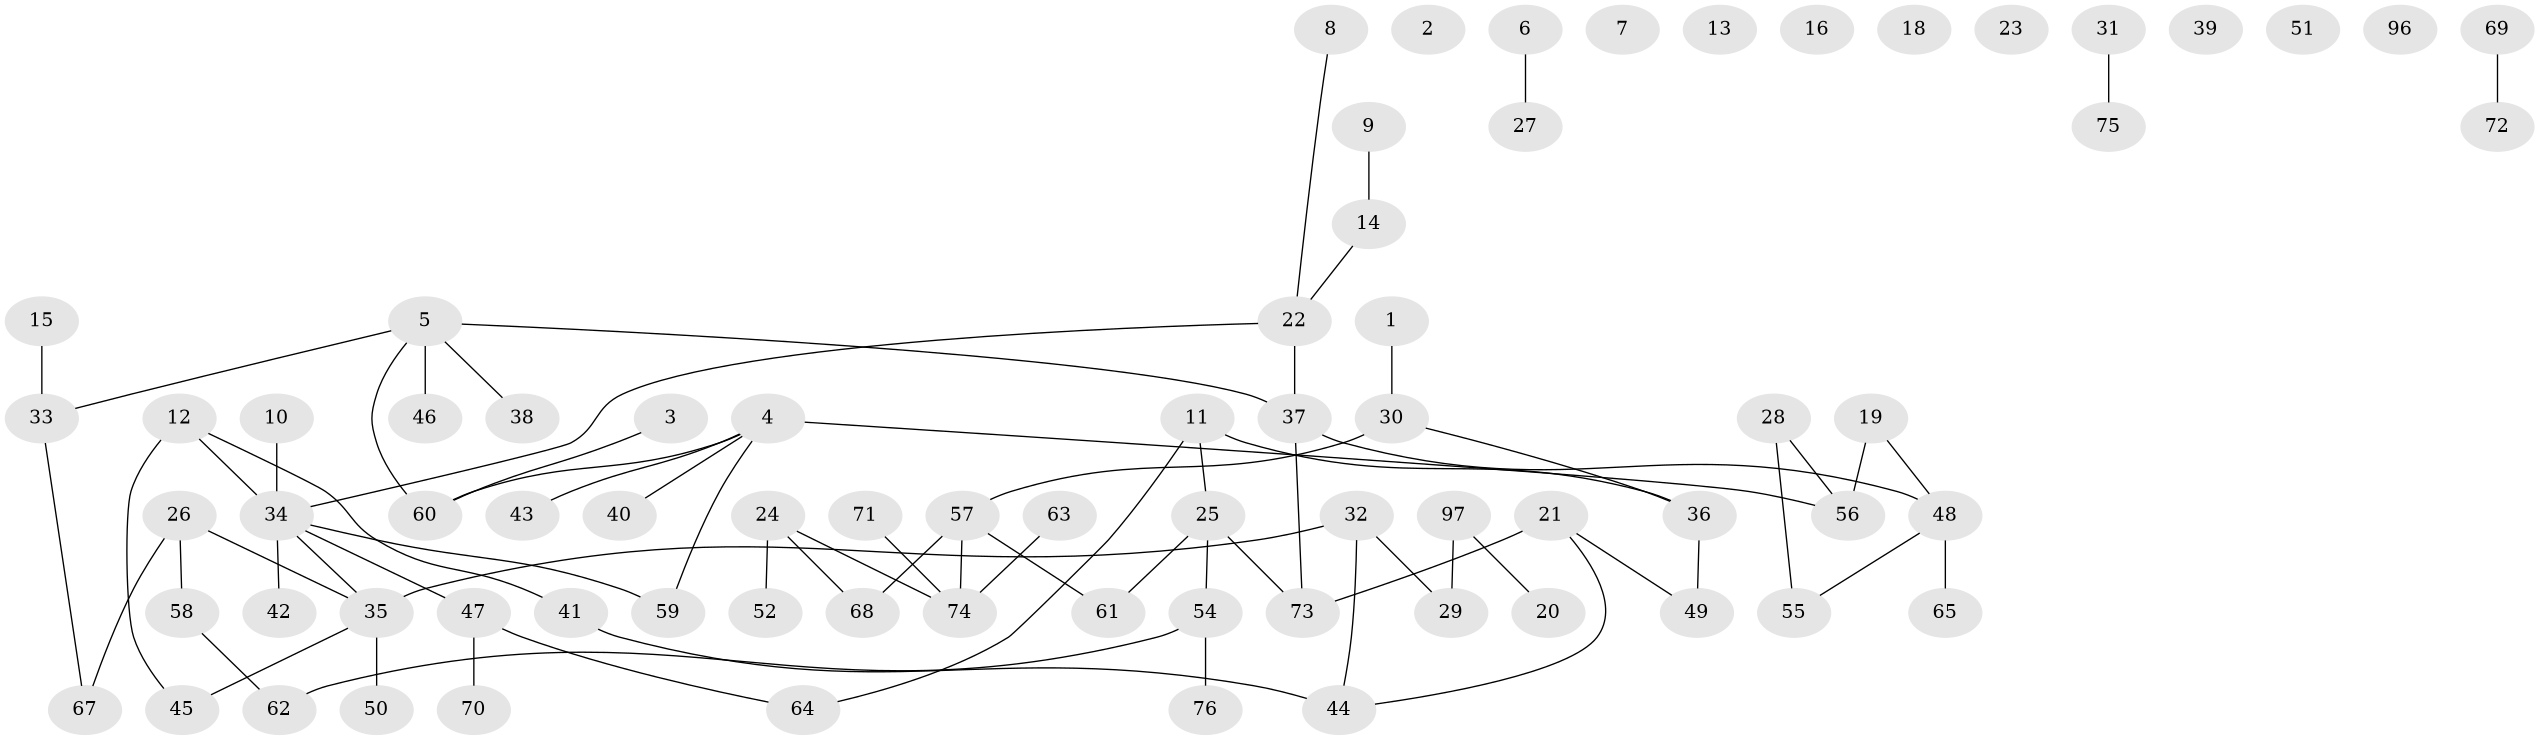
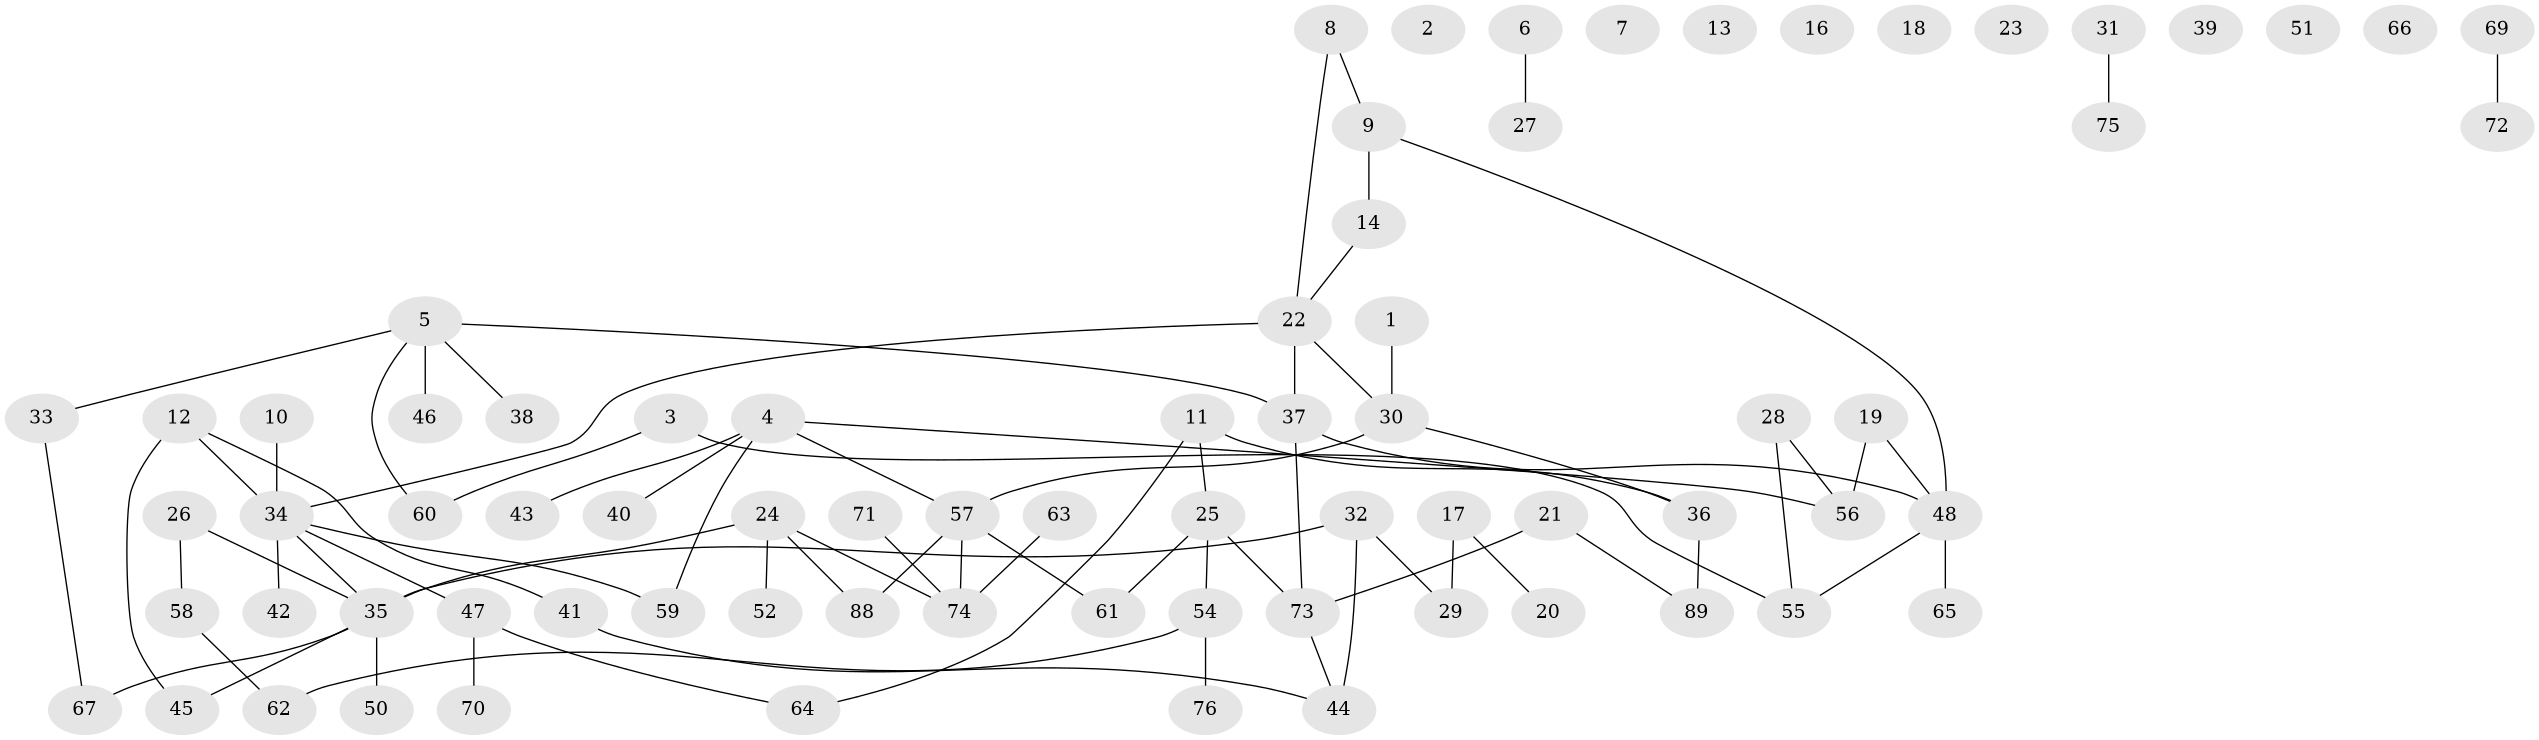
(2400, 30) -> (2400, 30)
none -> (1350, 78)
none -> (1717, 268)
(42, 321) -> none
none -> (1343, 370)
none -> (1138, 457)
(597, 467) -> (865, 467)
(1454, 516) -> (1454, 516)
none -> (568, 557)
(863, 613) -> (863, 613)
(1697, 613) -> (1697, 613)
(120, 617) -> (243, 659)
(1544, 667) -> (1321, 661)
